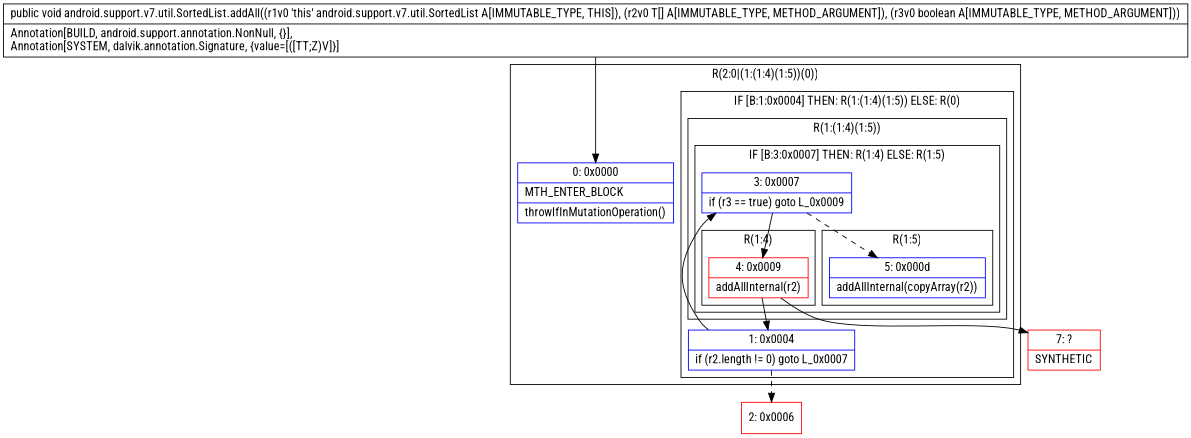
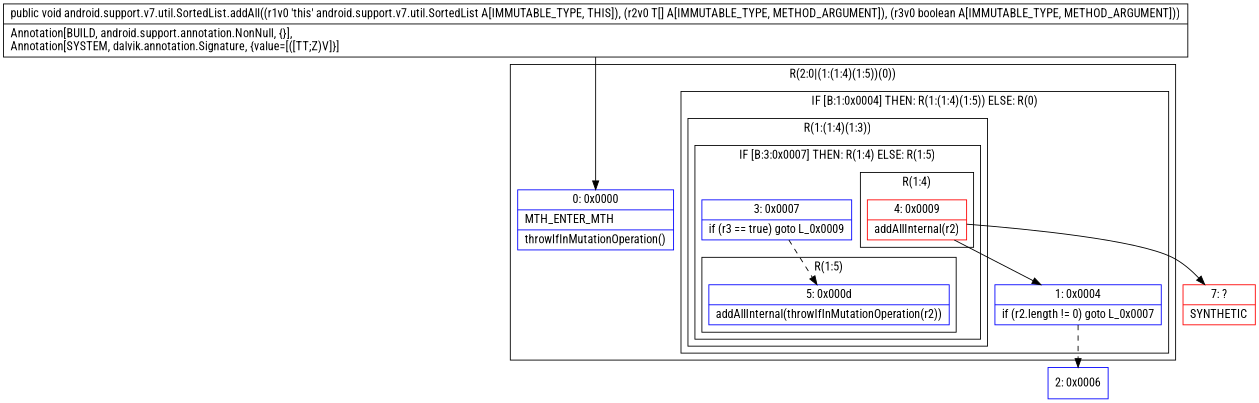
(847, 128) -> (838, 128)
(574, 192) -> (570, 219)
(768, 236) -> none
(682, 274) -> none
(907, 287) -> (829, 314)
(772, 418) -> (1078, 383)
